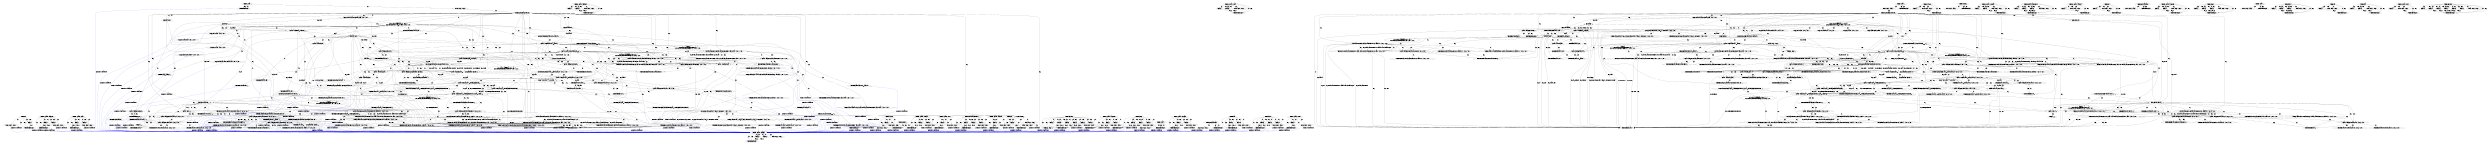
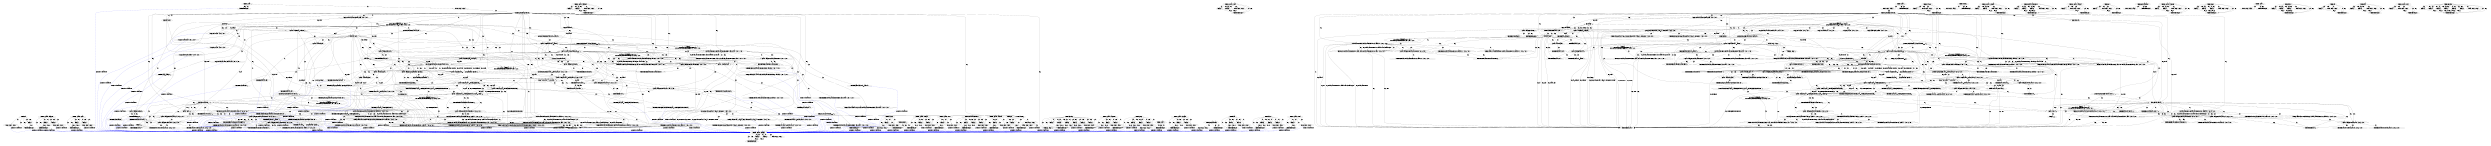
none -> (764, 85)
